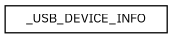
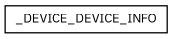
(86, 19) -> (86, 19)
